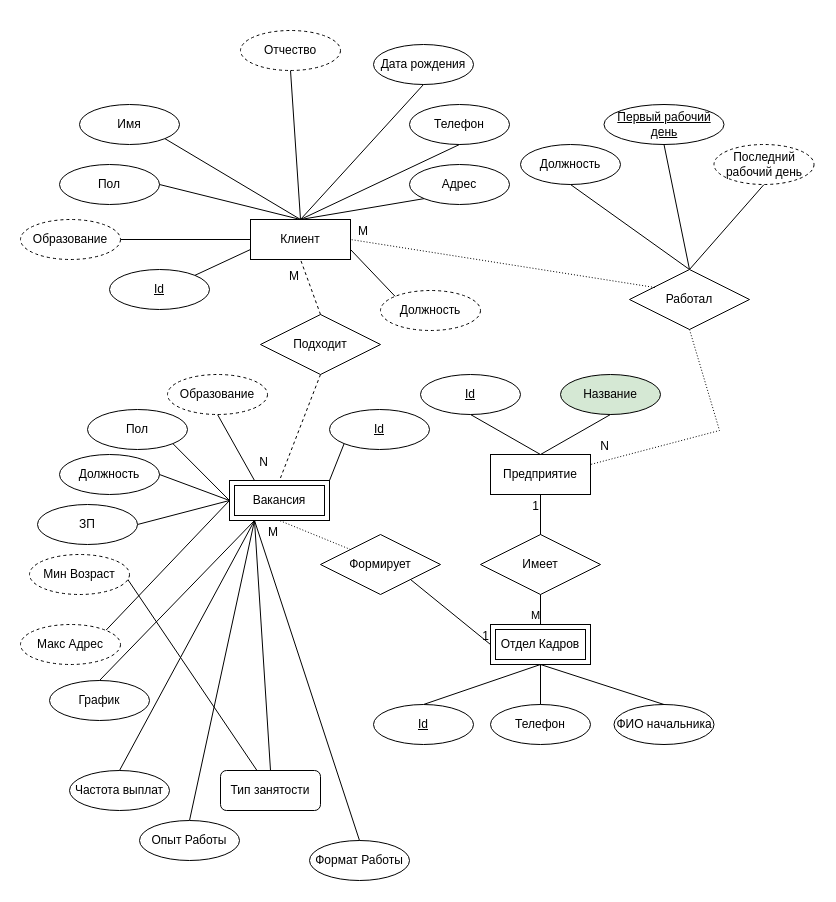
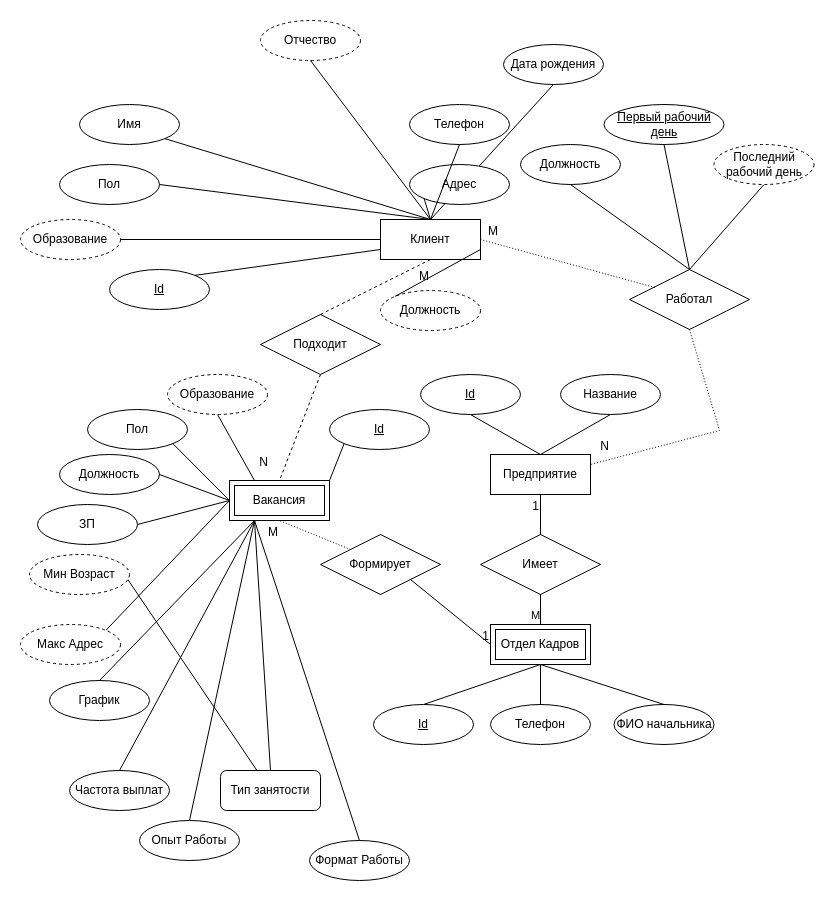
(291, 51) -> (311, 41)
(424, 65) -> (554, 65)
(301, 240) -> (431, 240)
(611, 395) -> (611, 395)
